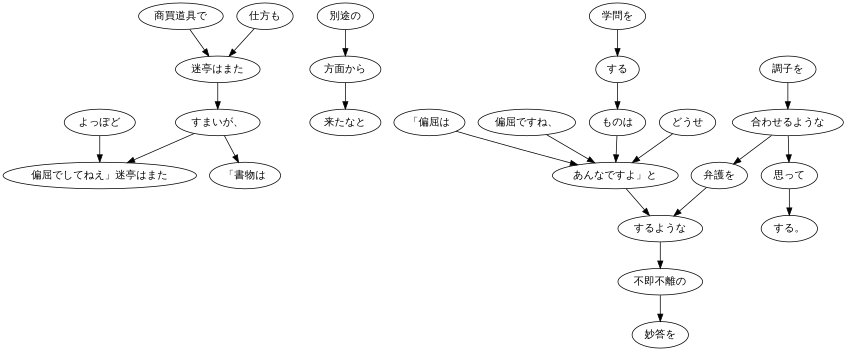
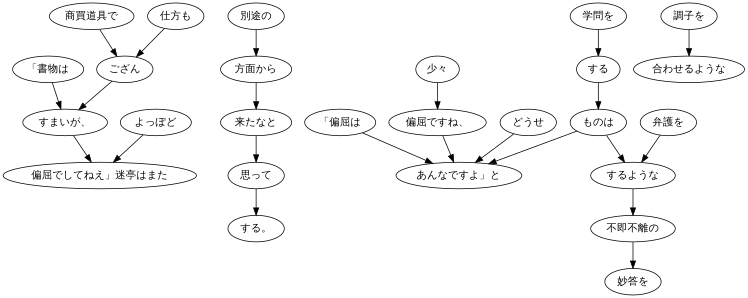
(218, 69) -> (125, 69)
none -> (438, 69)
(789, 145) -> (256, 145)
(230, 146) -> (55, 92)
(756, 147) -> none
(635, 199) -> (613, 146)
